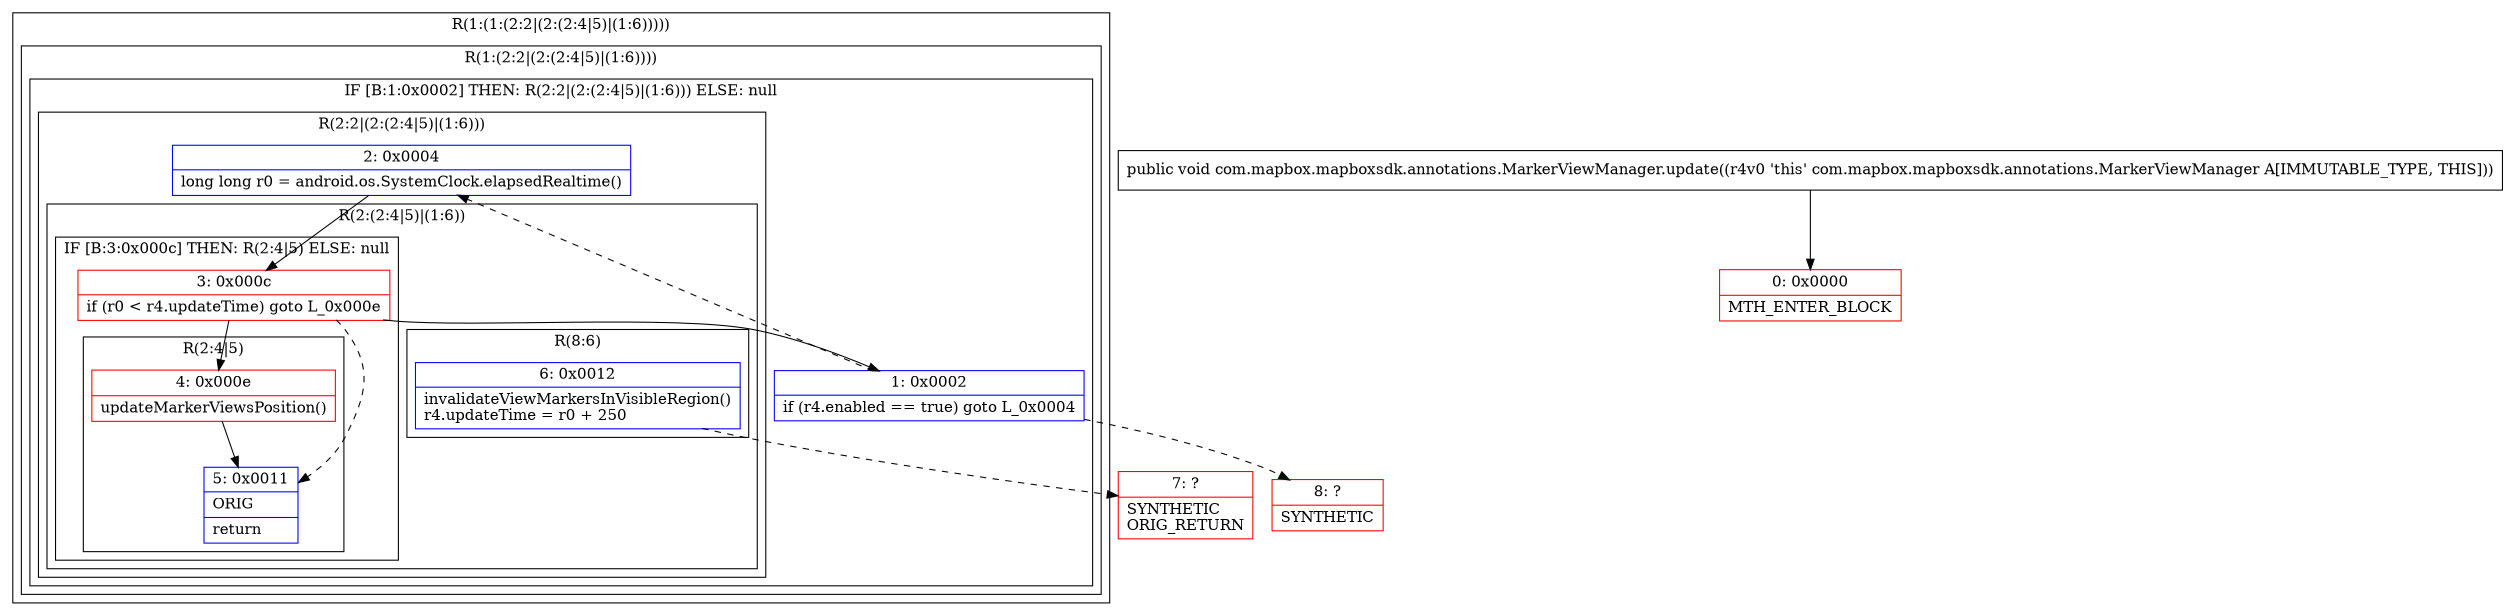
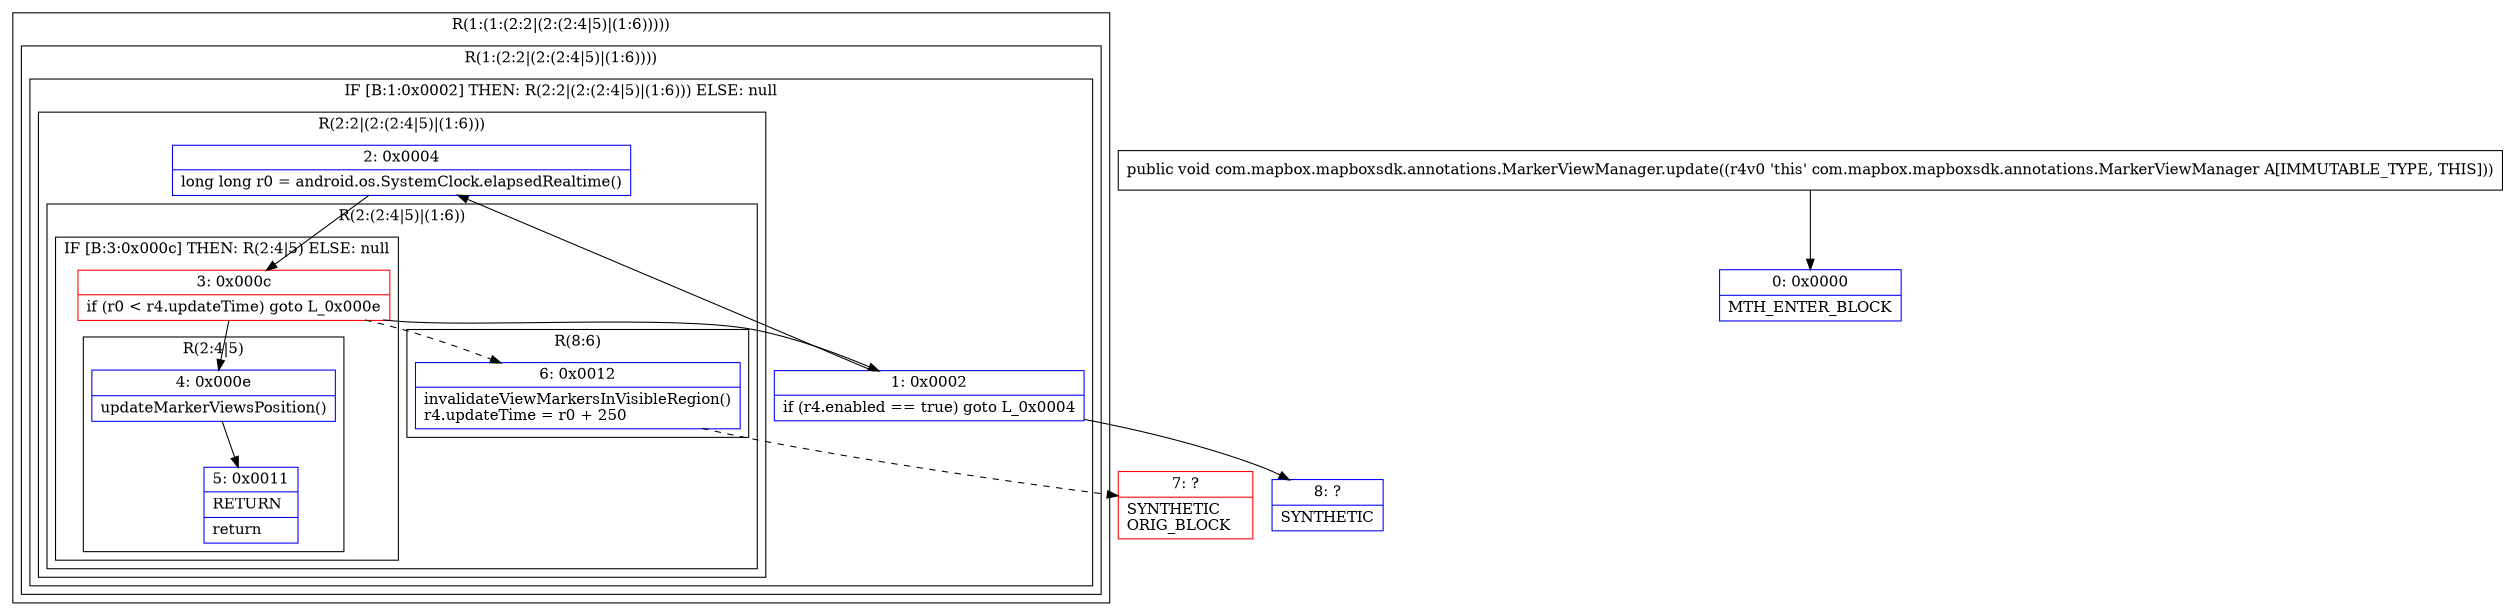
(671, 285) -> (671, 285)
(1810, 295) -> (1810, 295)
(214, 396) -> (214, 396)
(360, 403) -> (429, 337)
(1184, 442) -> (1184, 442)
(233, 504) -> (247, 504)
(1328, 505) -> (1328, 505)
(1186, 525) -> (1179, 525)
